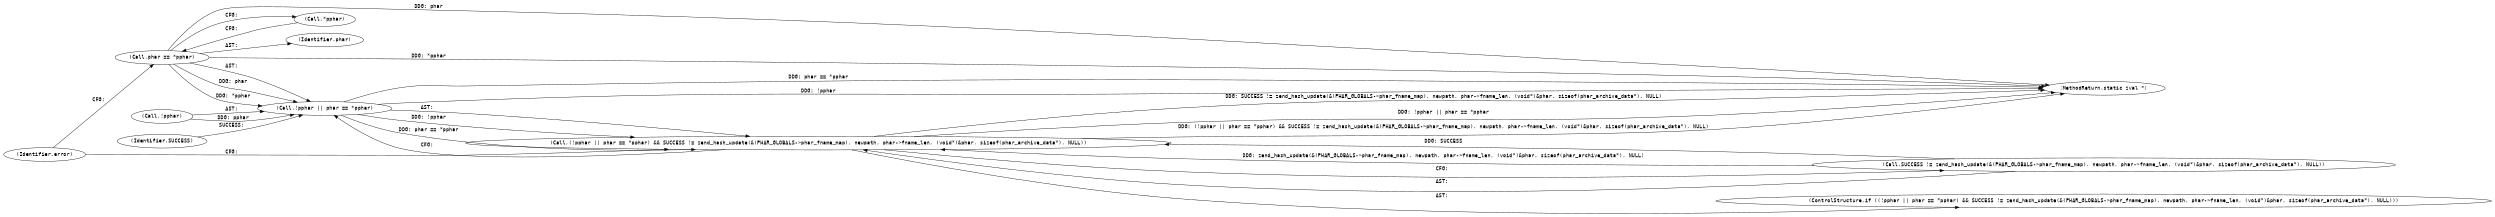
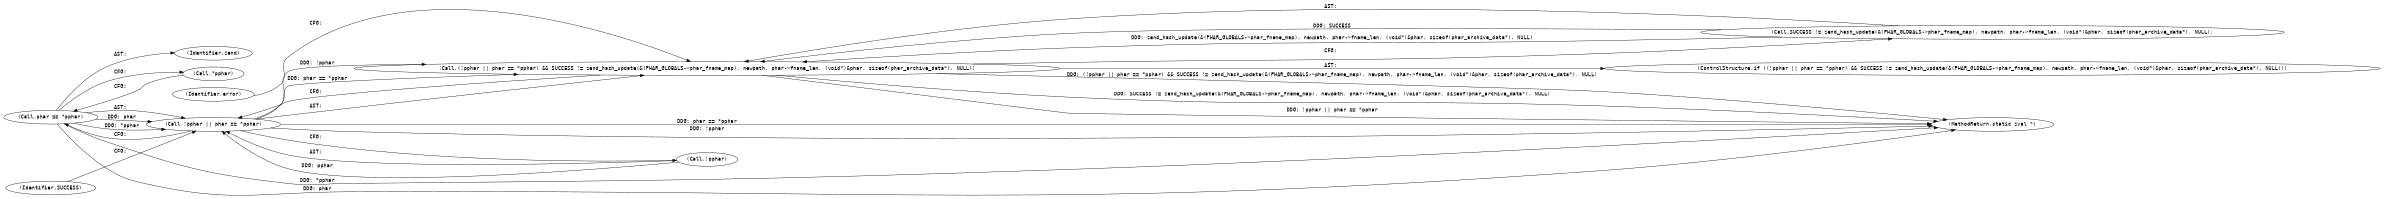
(325, 40) -> (213, 53)
(102, 107) -> (129, 139)
(233, 125) -> (122, 151)
none -> (456, 157)
